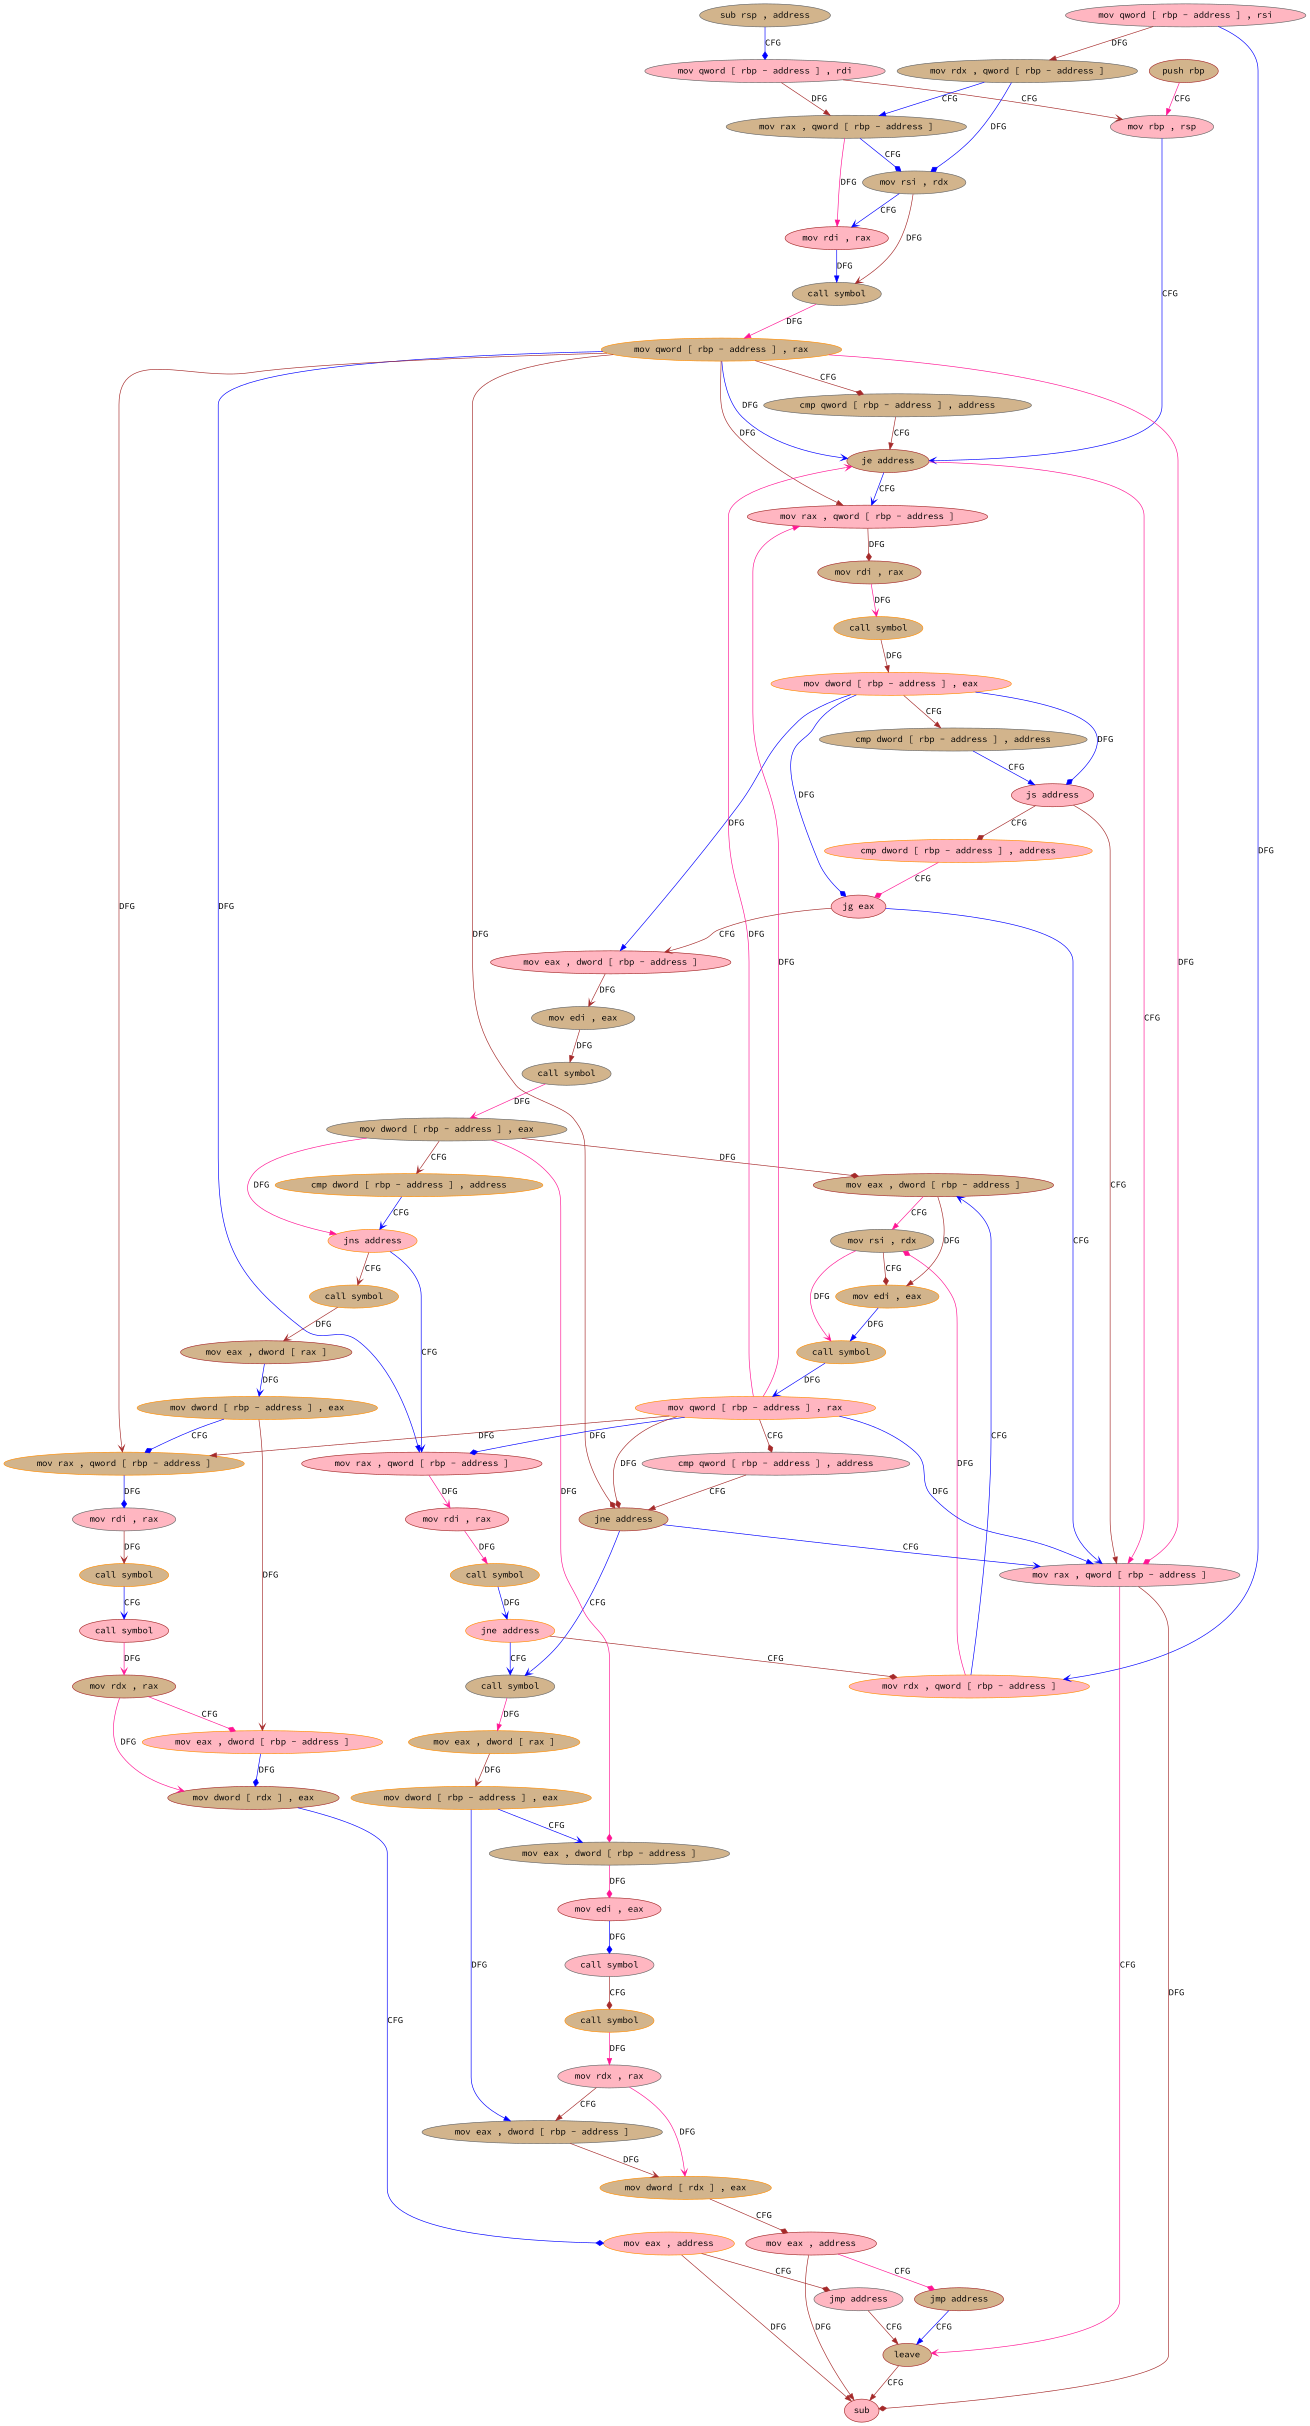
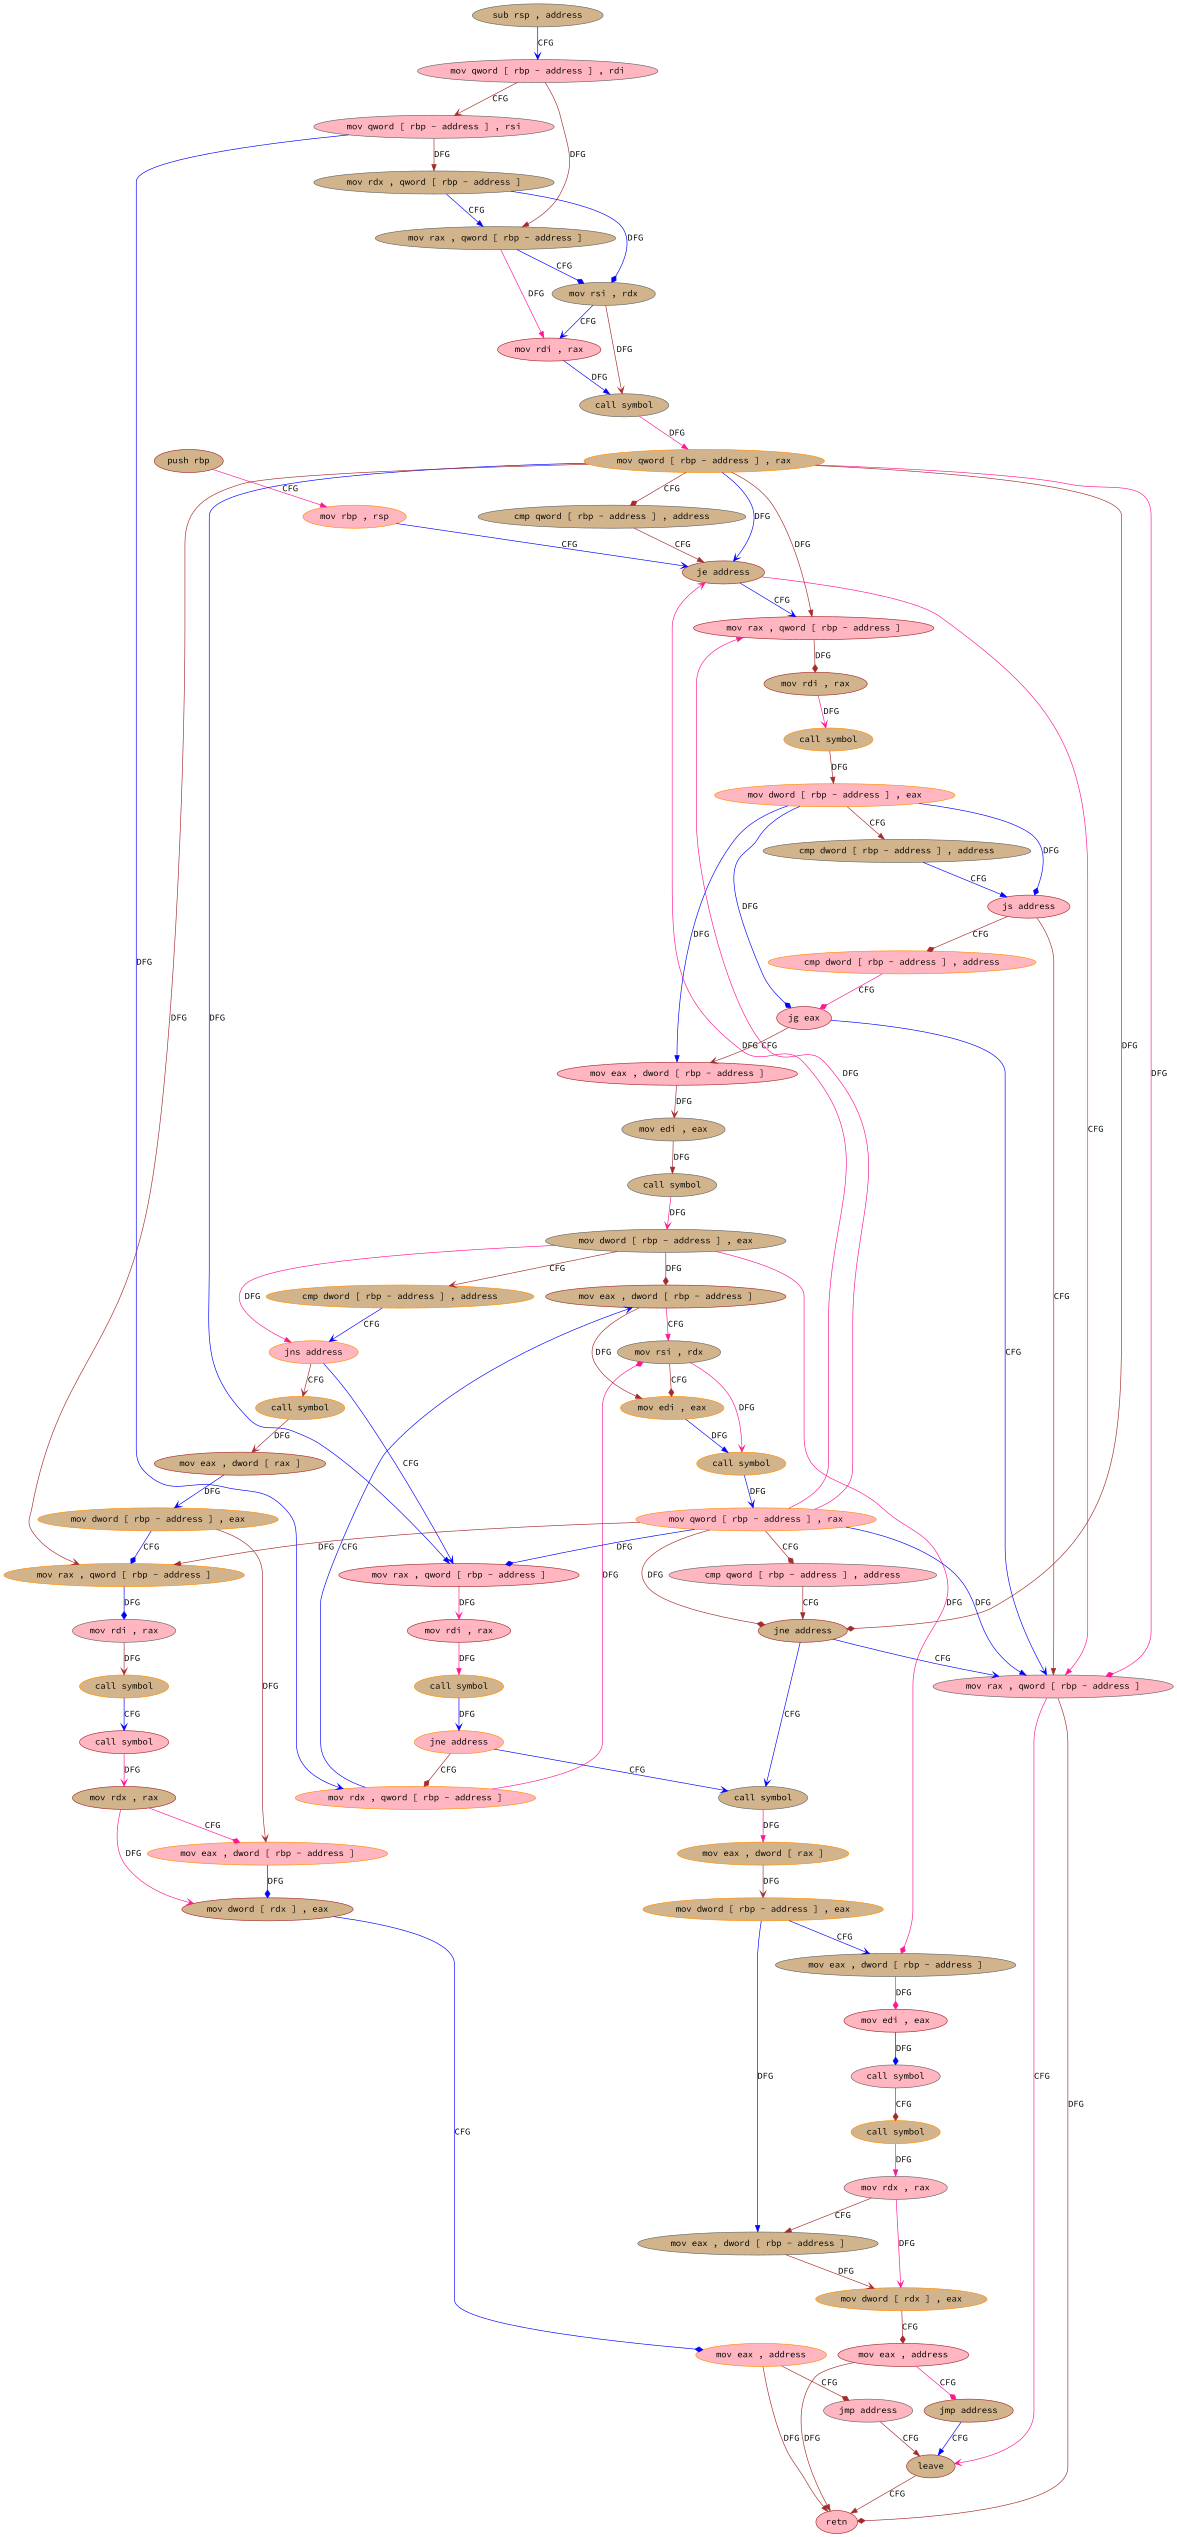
(765, 39) -> (538, 40)
(980, 97) -> (489, 97)
(1162, 127) -> (355, 517)
(862, 2411) -> (837, 2522)
